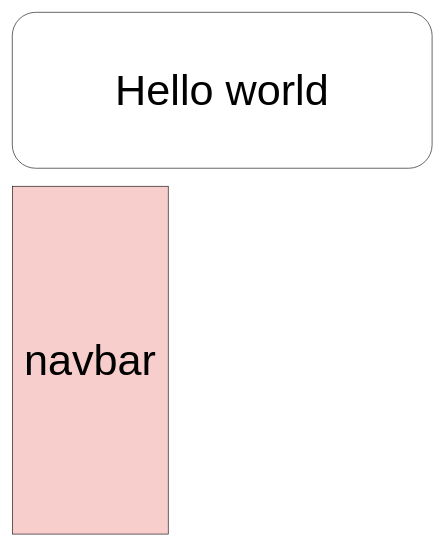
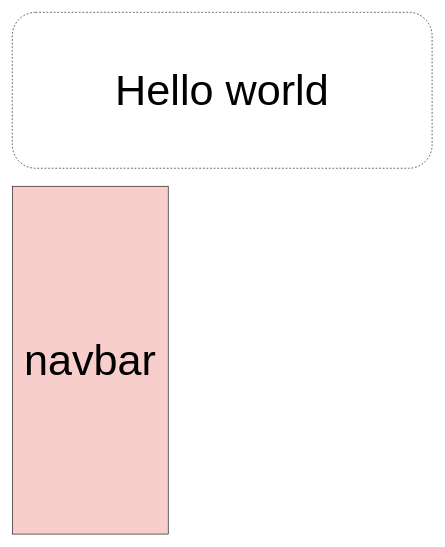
(222, 90) -> (222, 90)
